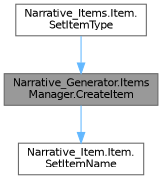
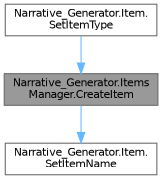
(81, 20) -> (81, 20)
(81, 159) -> (81, 159)
